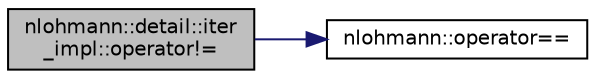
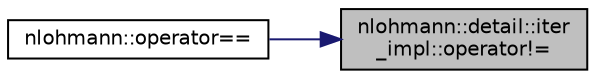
(281, 39) -> (295, 39)
